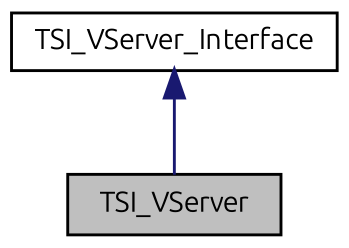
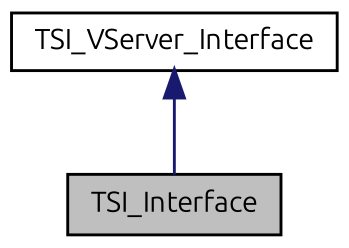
(174, 205) -> (174, 205)
